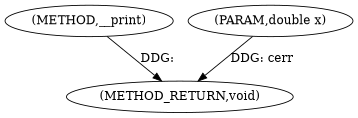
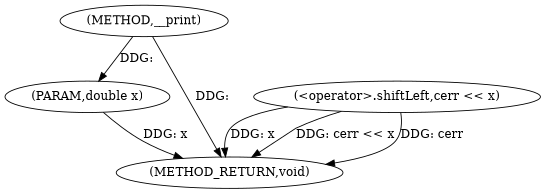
none -> (118, 55)
(262, 59) -> (166, 135)
none -> (397, 97)
